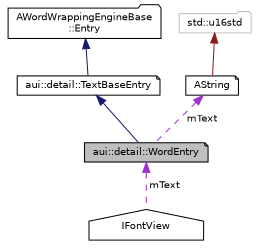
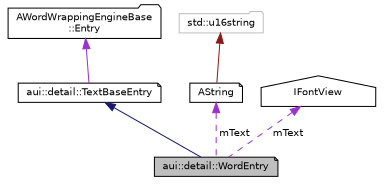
(215, 23) -> (221, 23)
(87, 62) -> (88, 66)
(146, 191) -> (261, 135)
